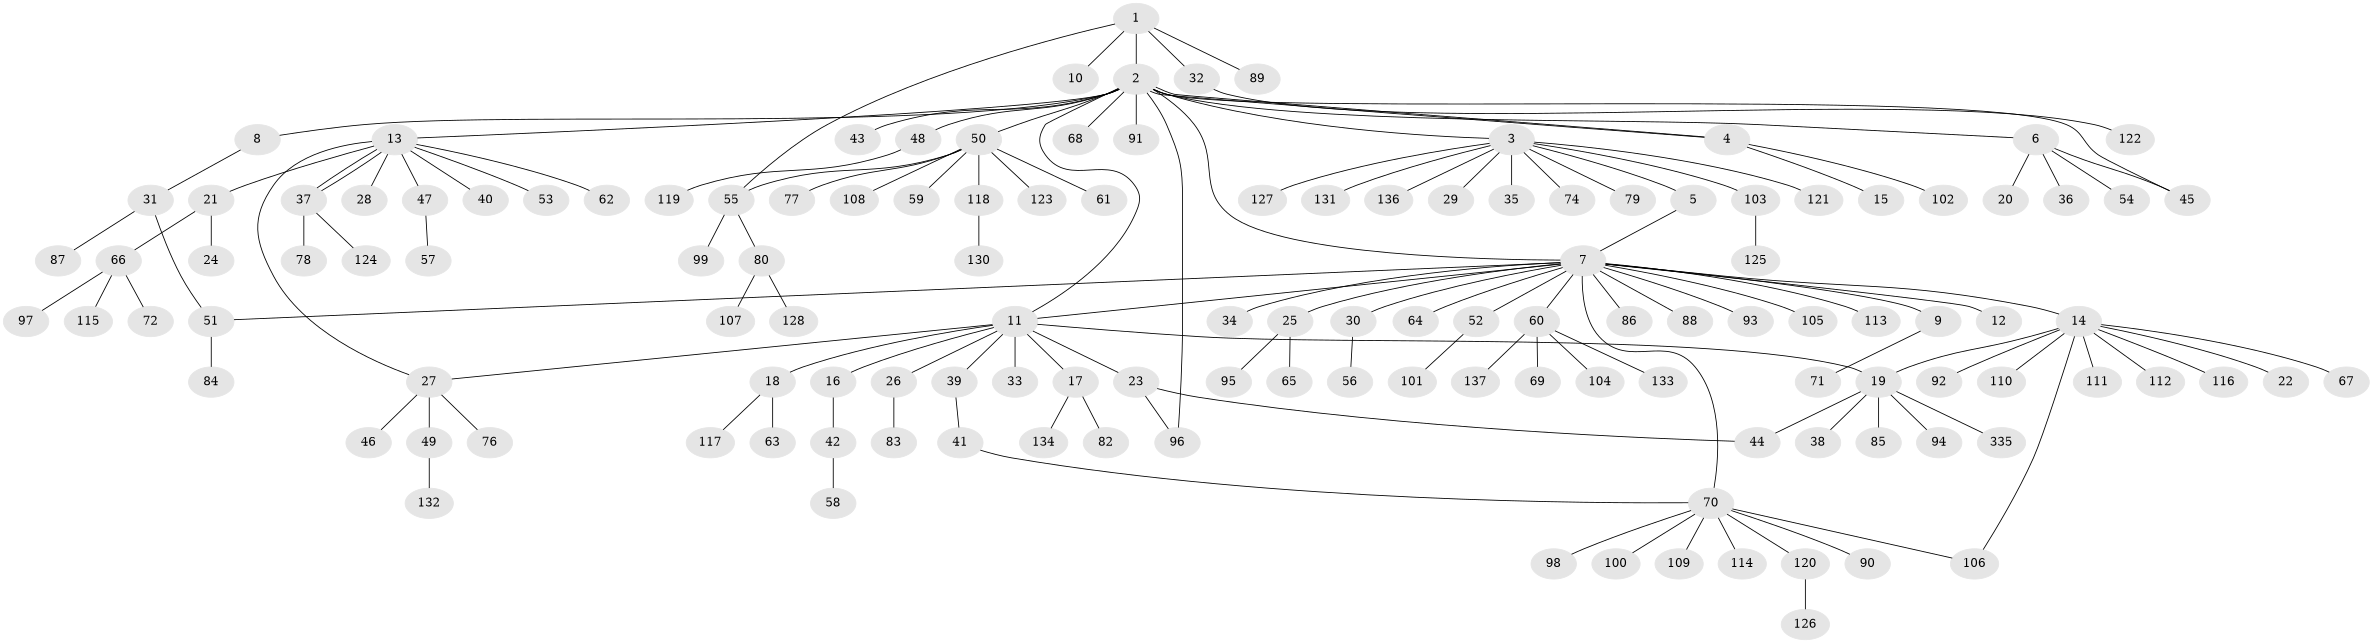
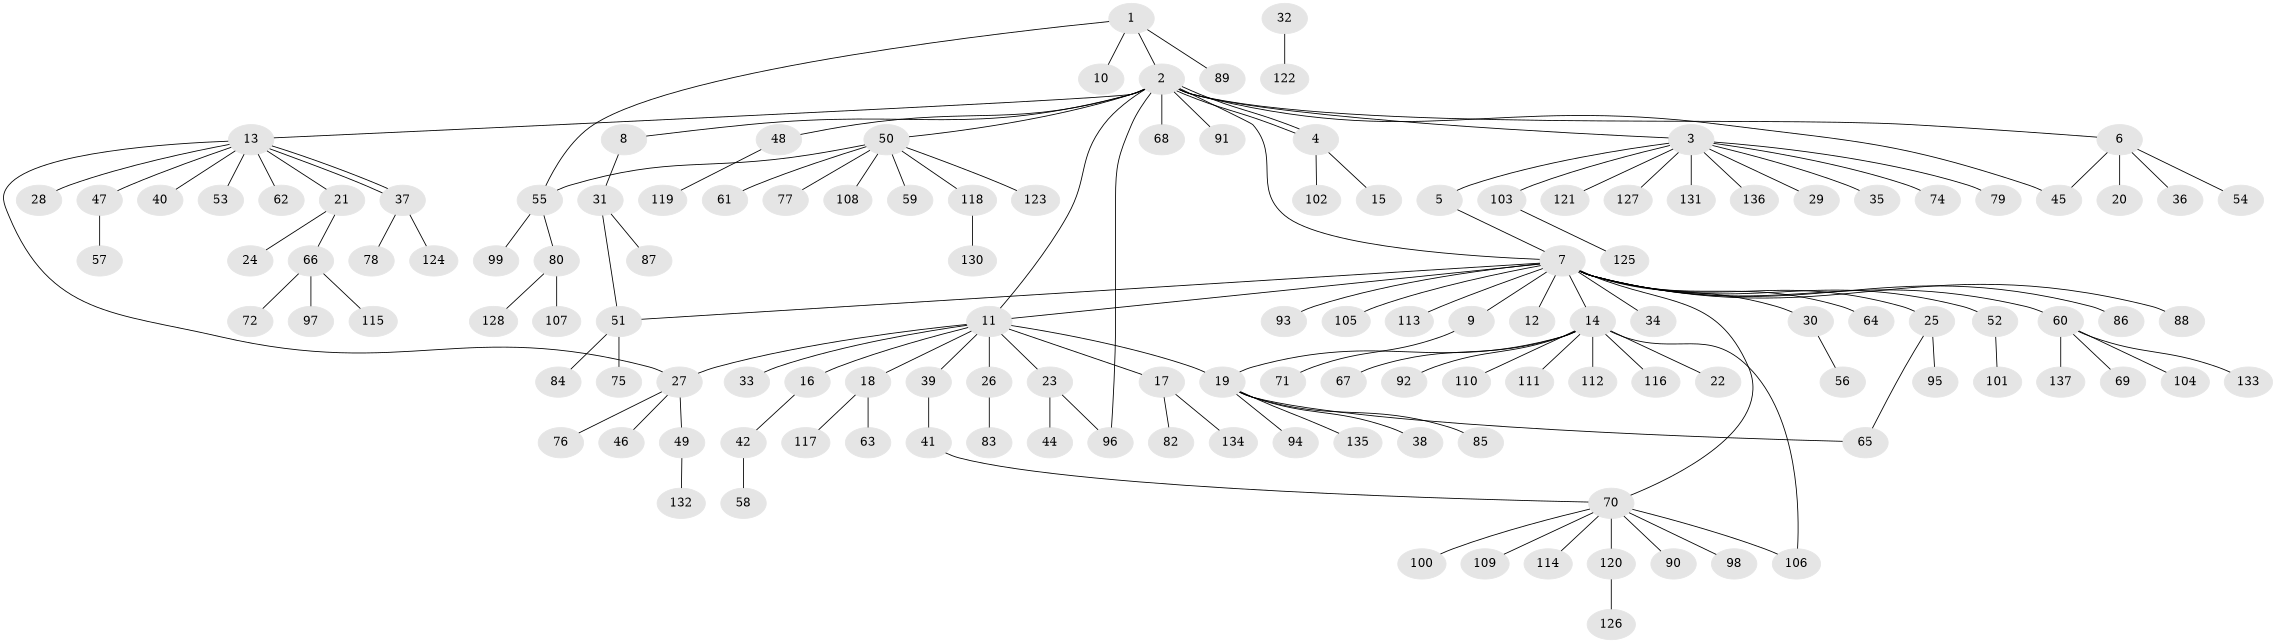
(1166, 49) -> none
(858, 140) -> none
none -> (619, 382)
(1818, 412) -> (1540, 429)
(2001, 443) -> (1358, 443)
